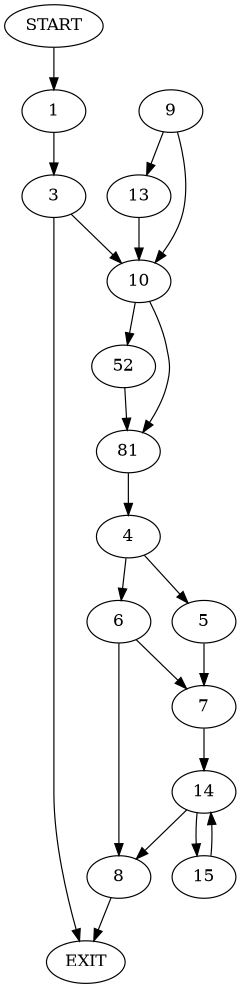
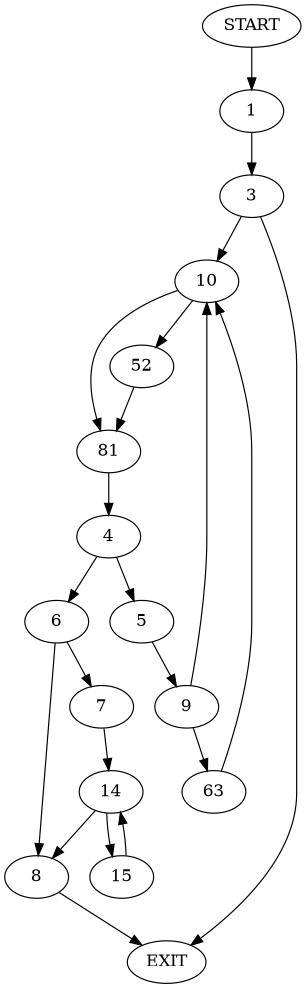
(139, 196) -> (214, 792)
(204, 658) -> (161, 659)
